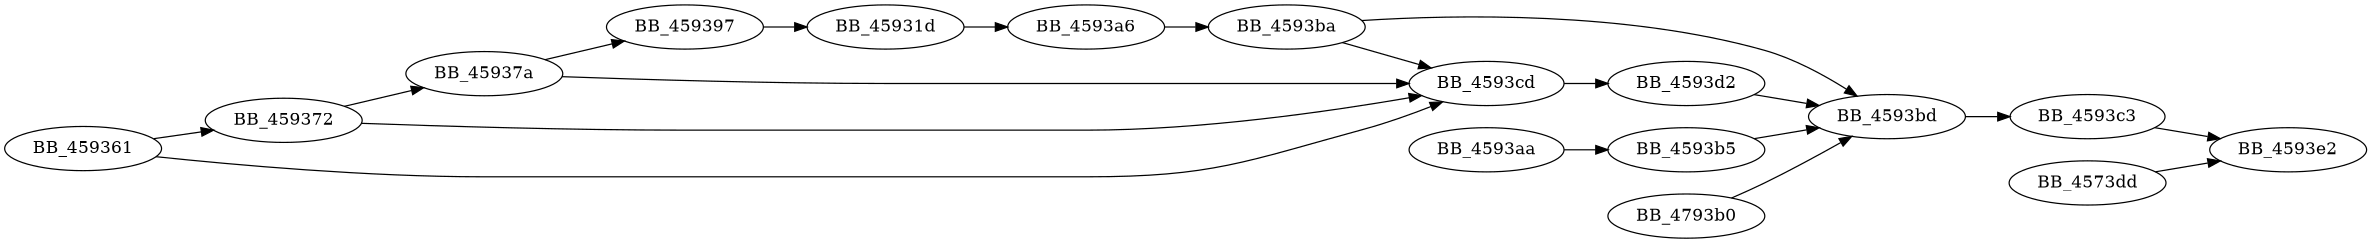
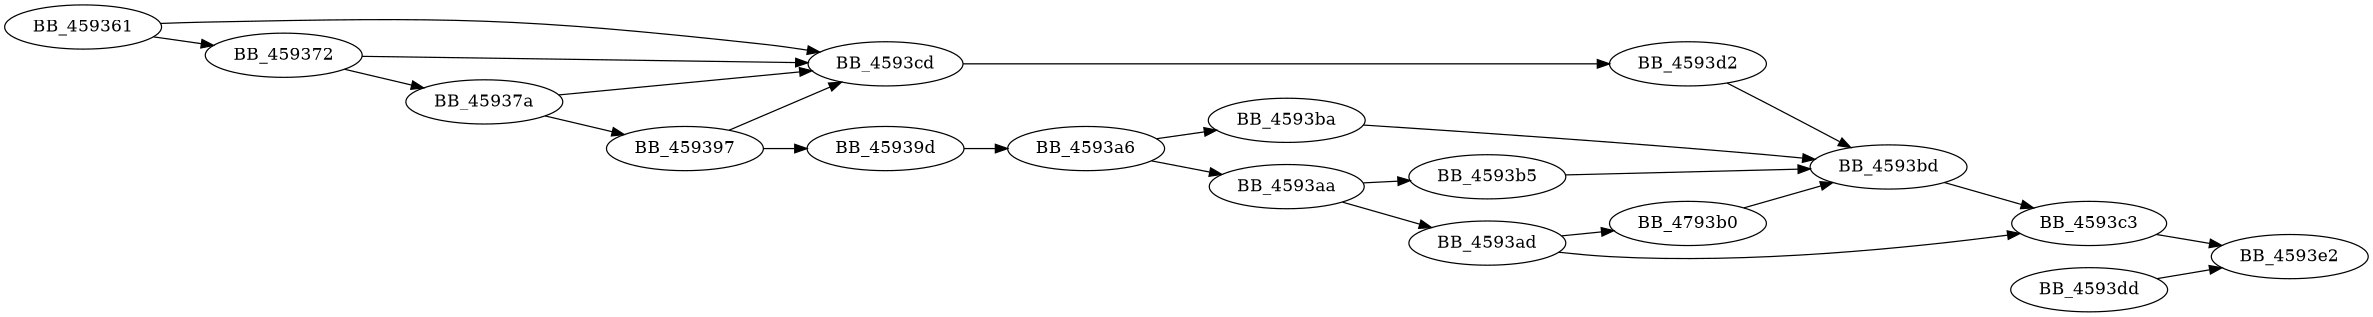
(886, 27) -> (886, 149)
(1381, 54) -> (780, 109)
none -> (1181, 166)
(2088, 183) -> (2089, 290)
none -> (1487, 243)
